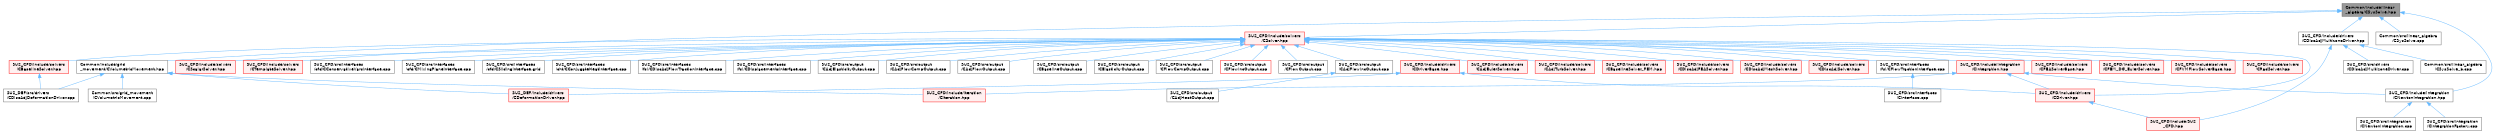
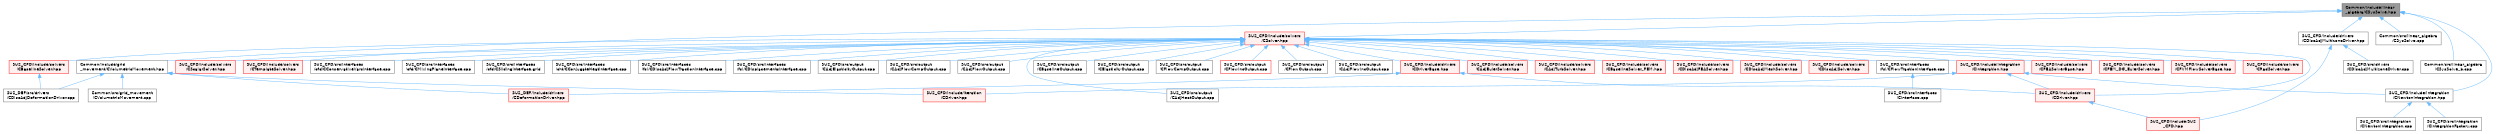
none -> (1355, 53)
(2396, 53) -> (2439, 27)
(1275, 83) -> (1027, 67)
(954, 95) -> (954, 95)
